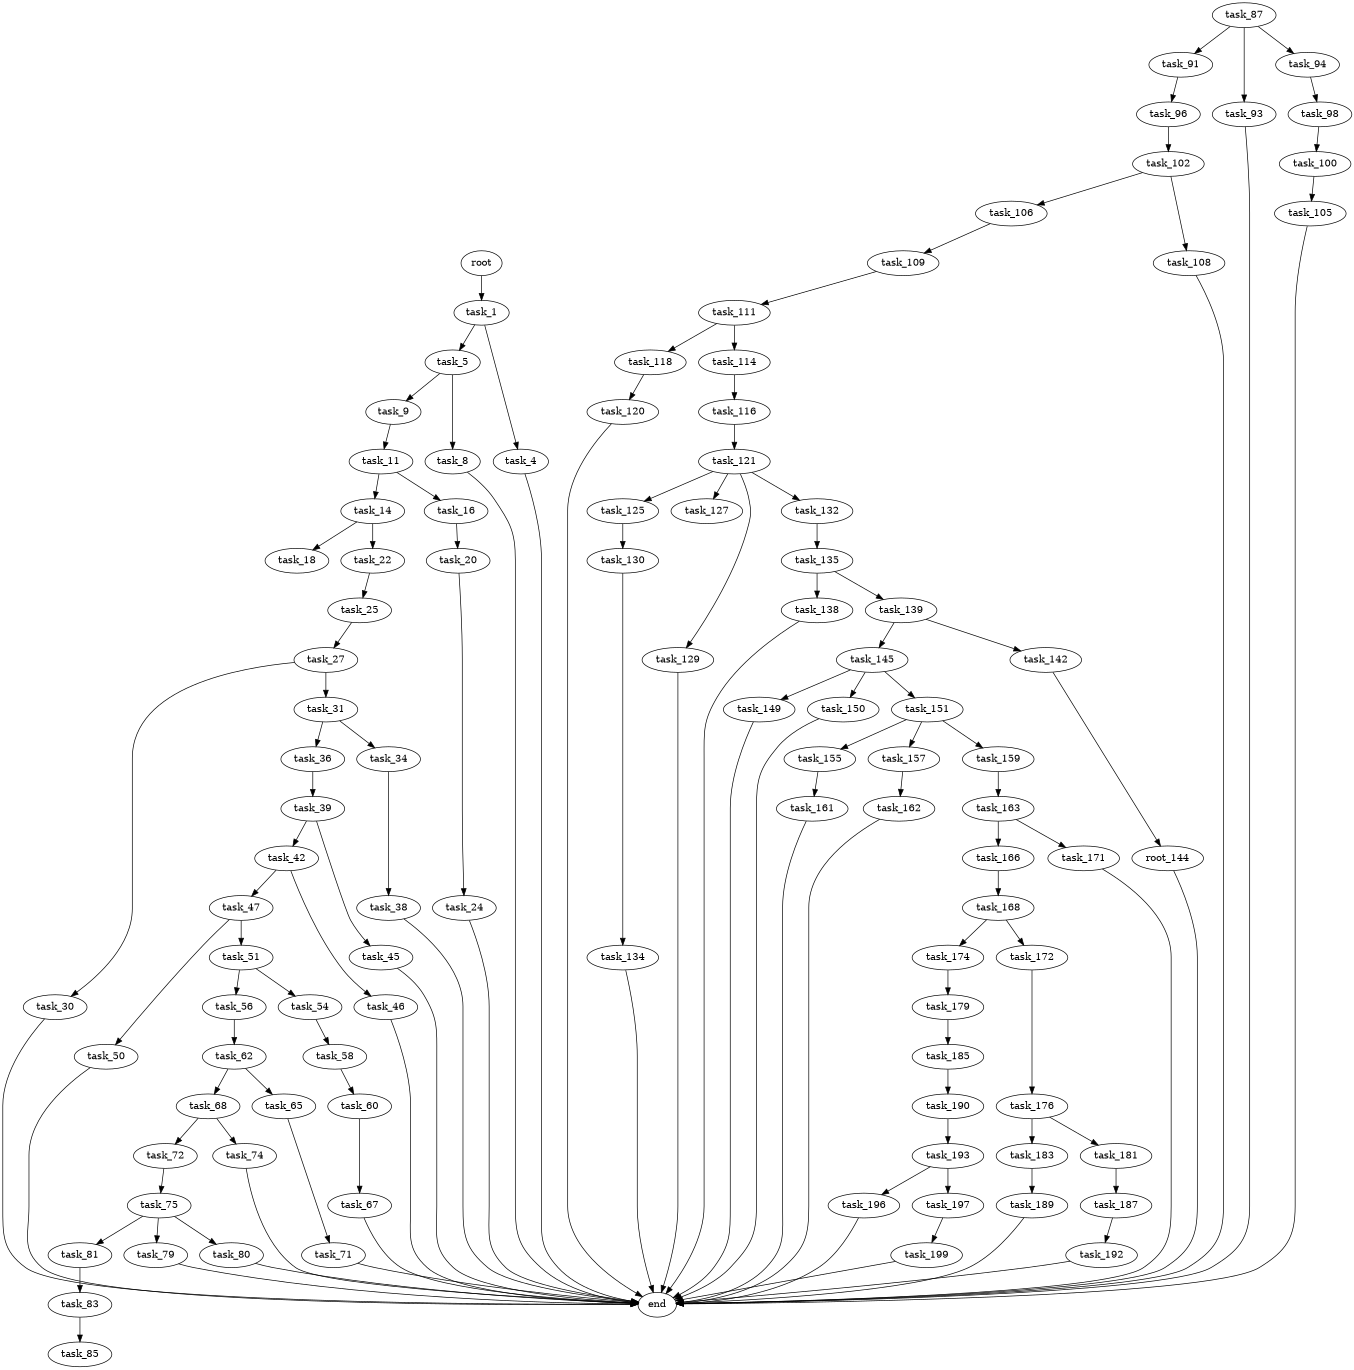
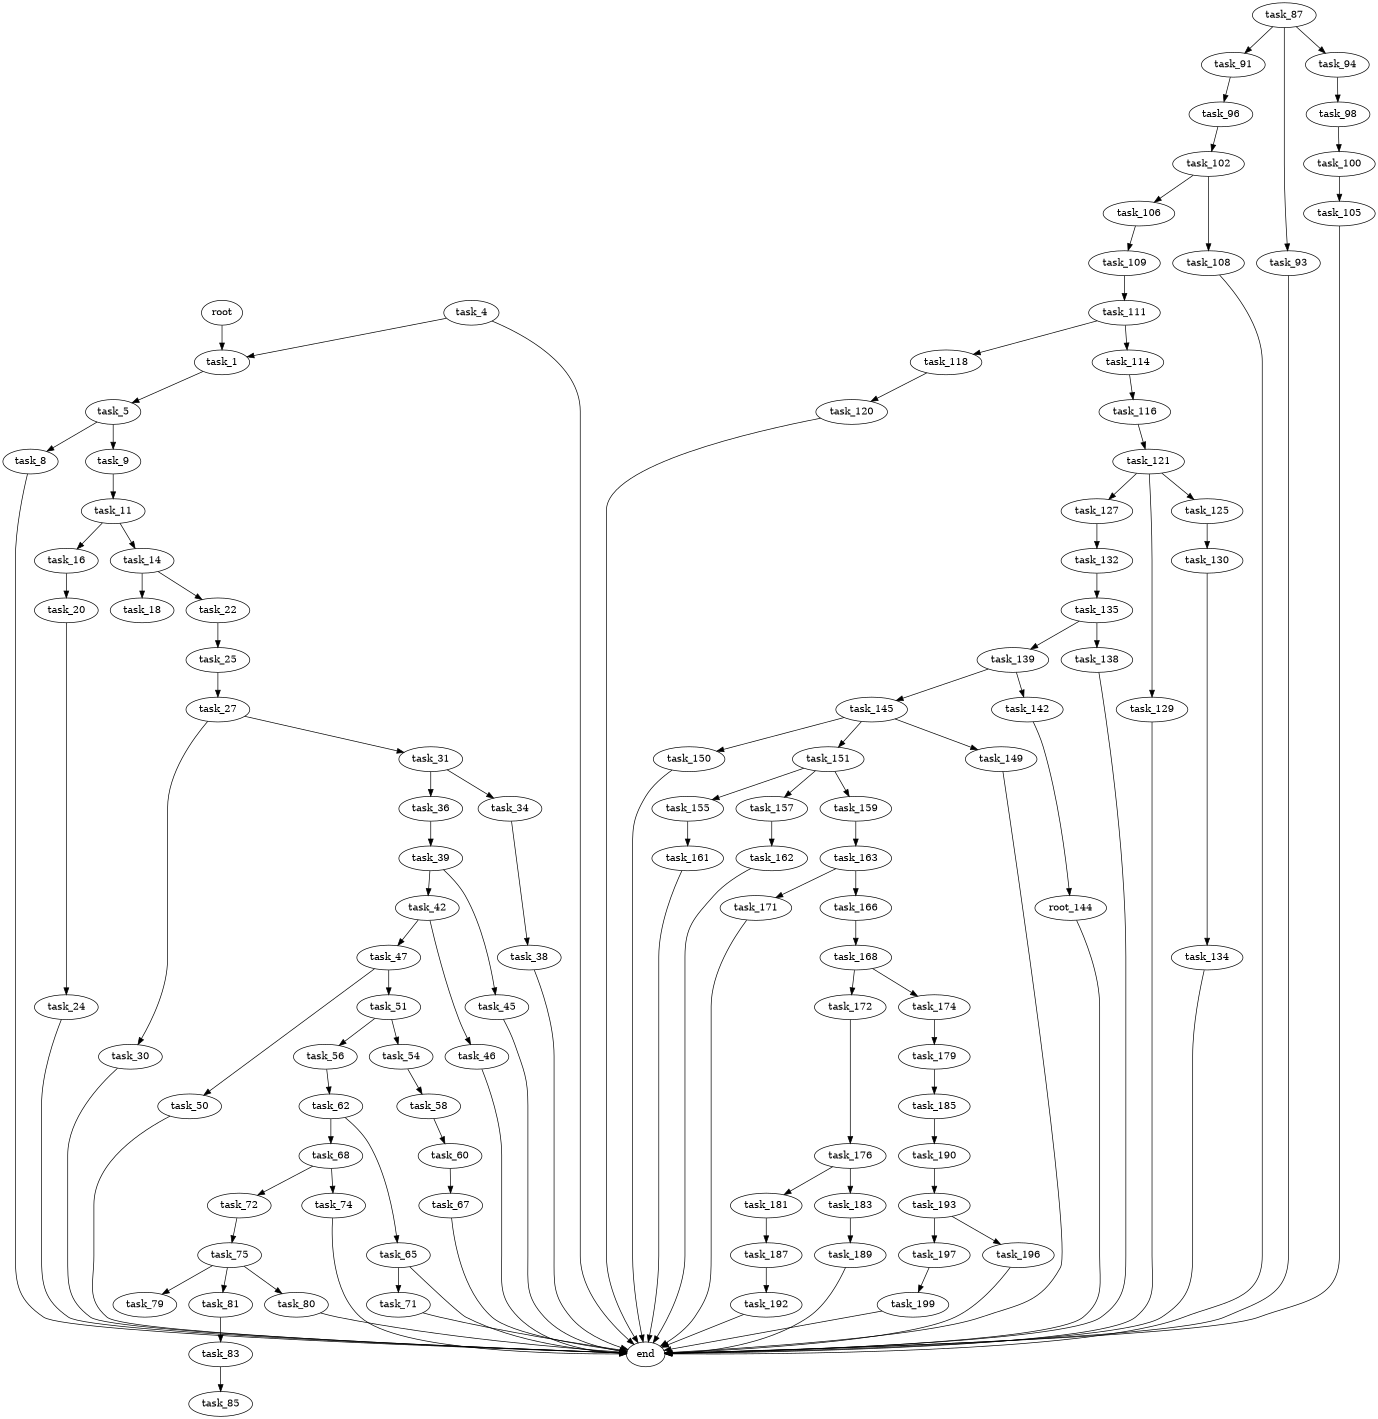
(500, 384) -> (350, 337)
(773, 485) -> (1097, 533)
(404, 1294) -> (527, 1339)
